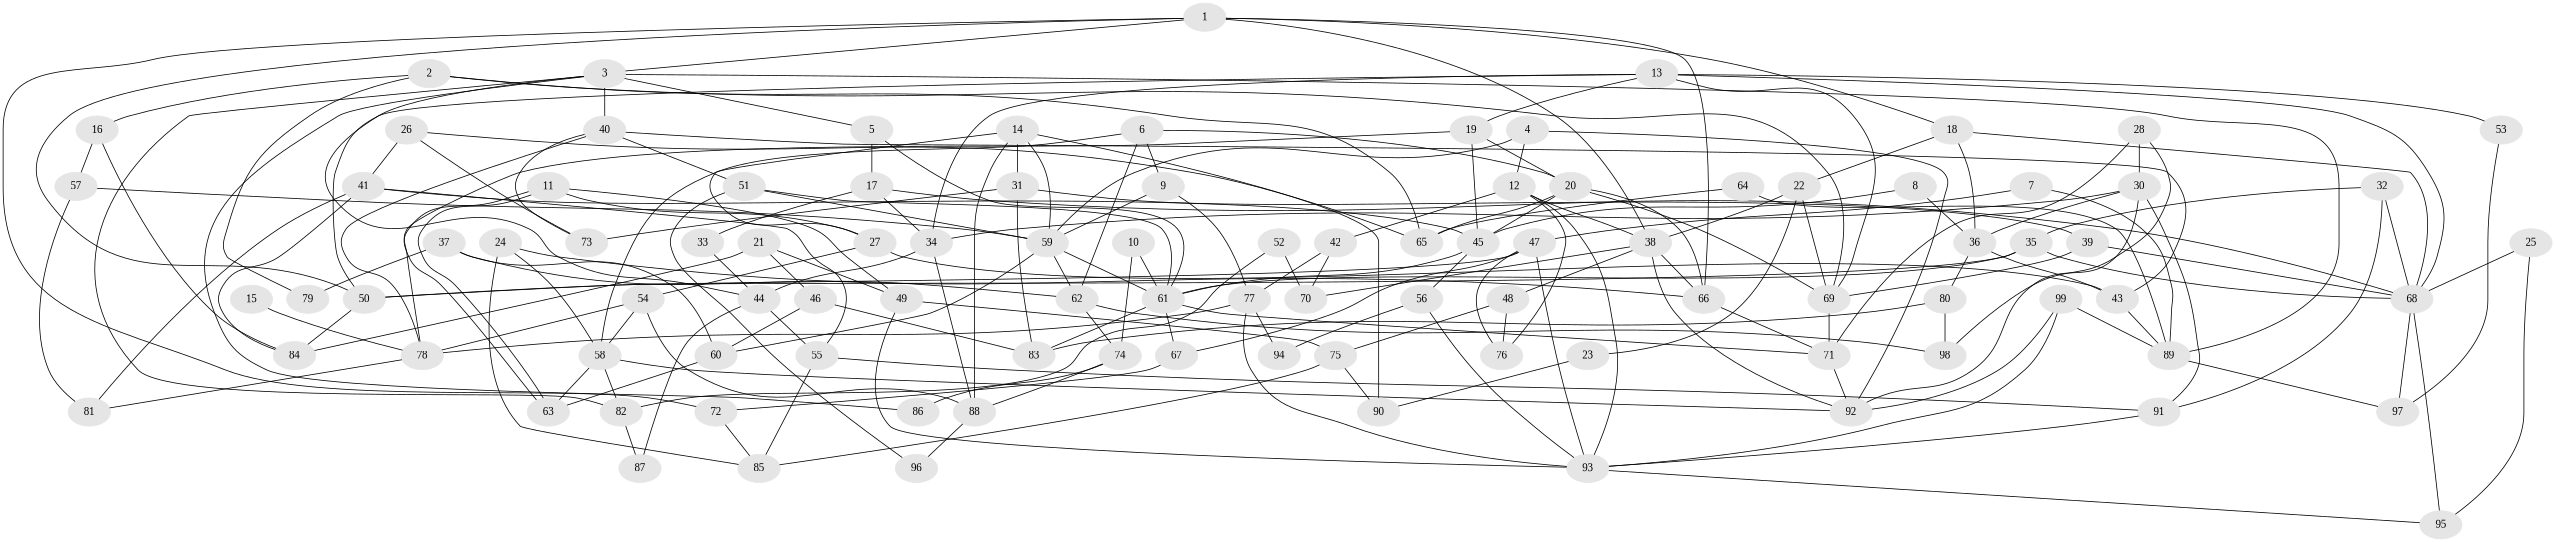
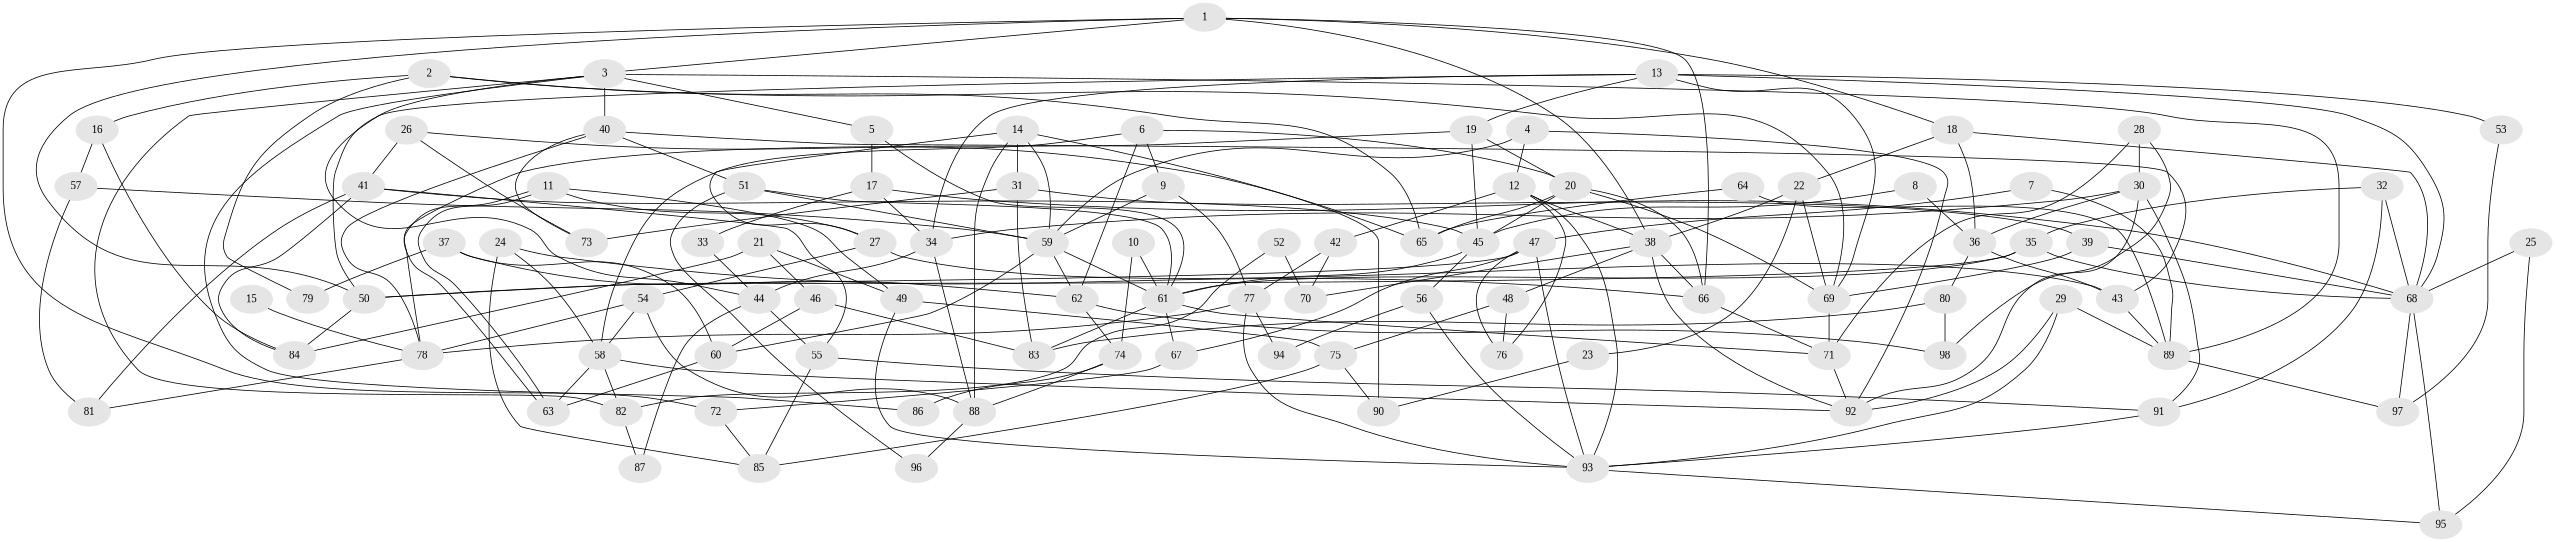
(2061, 299) -> (2061, 299)
